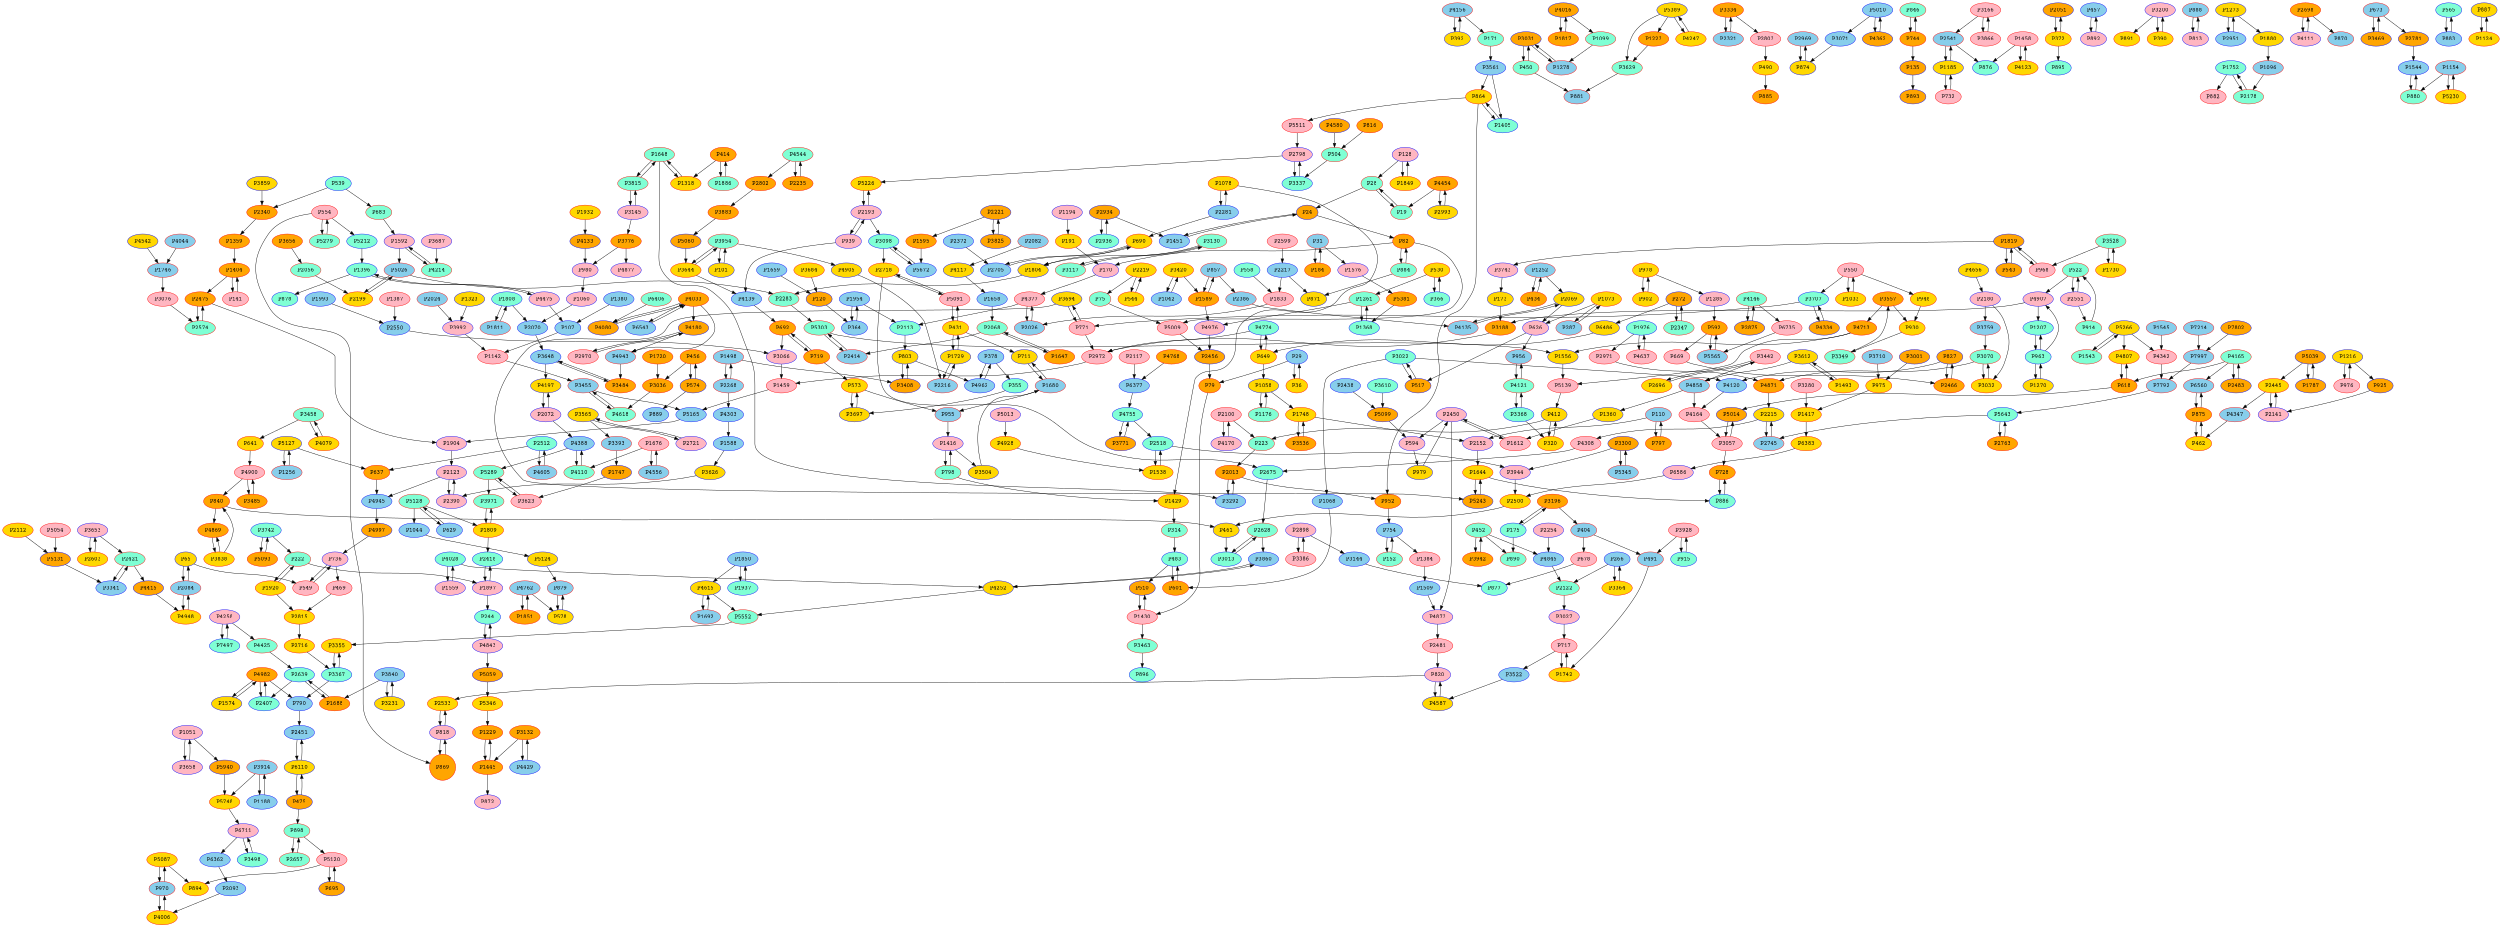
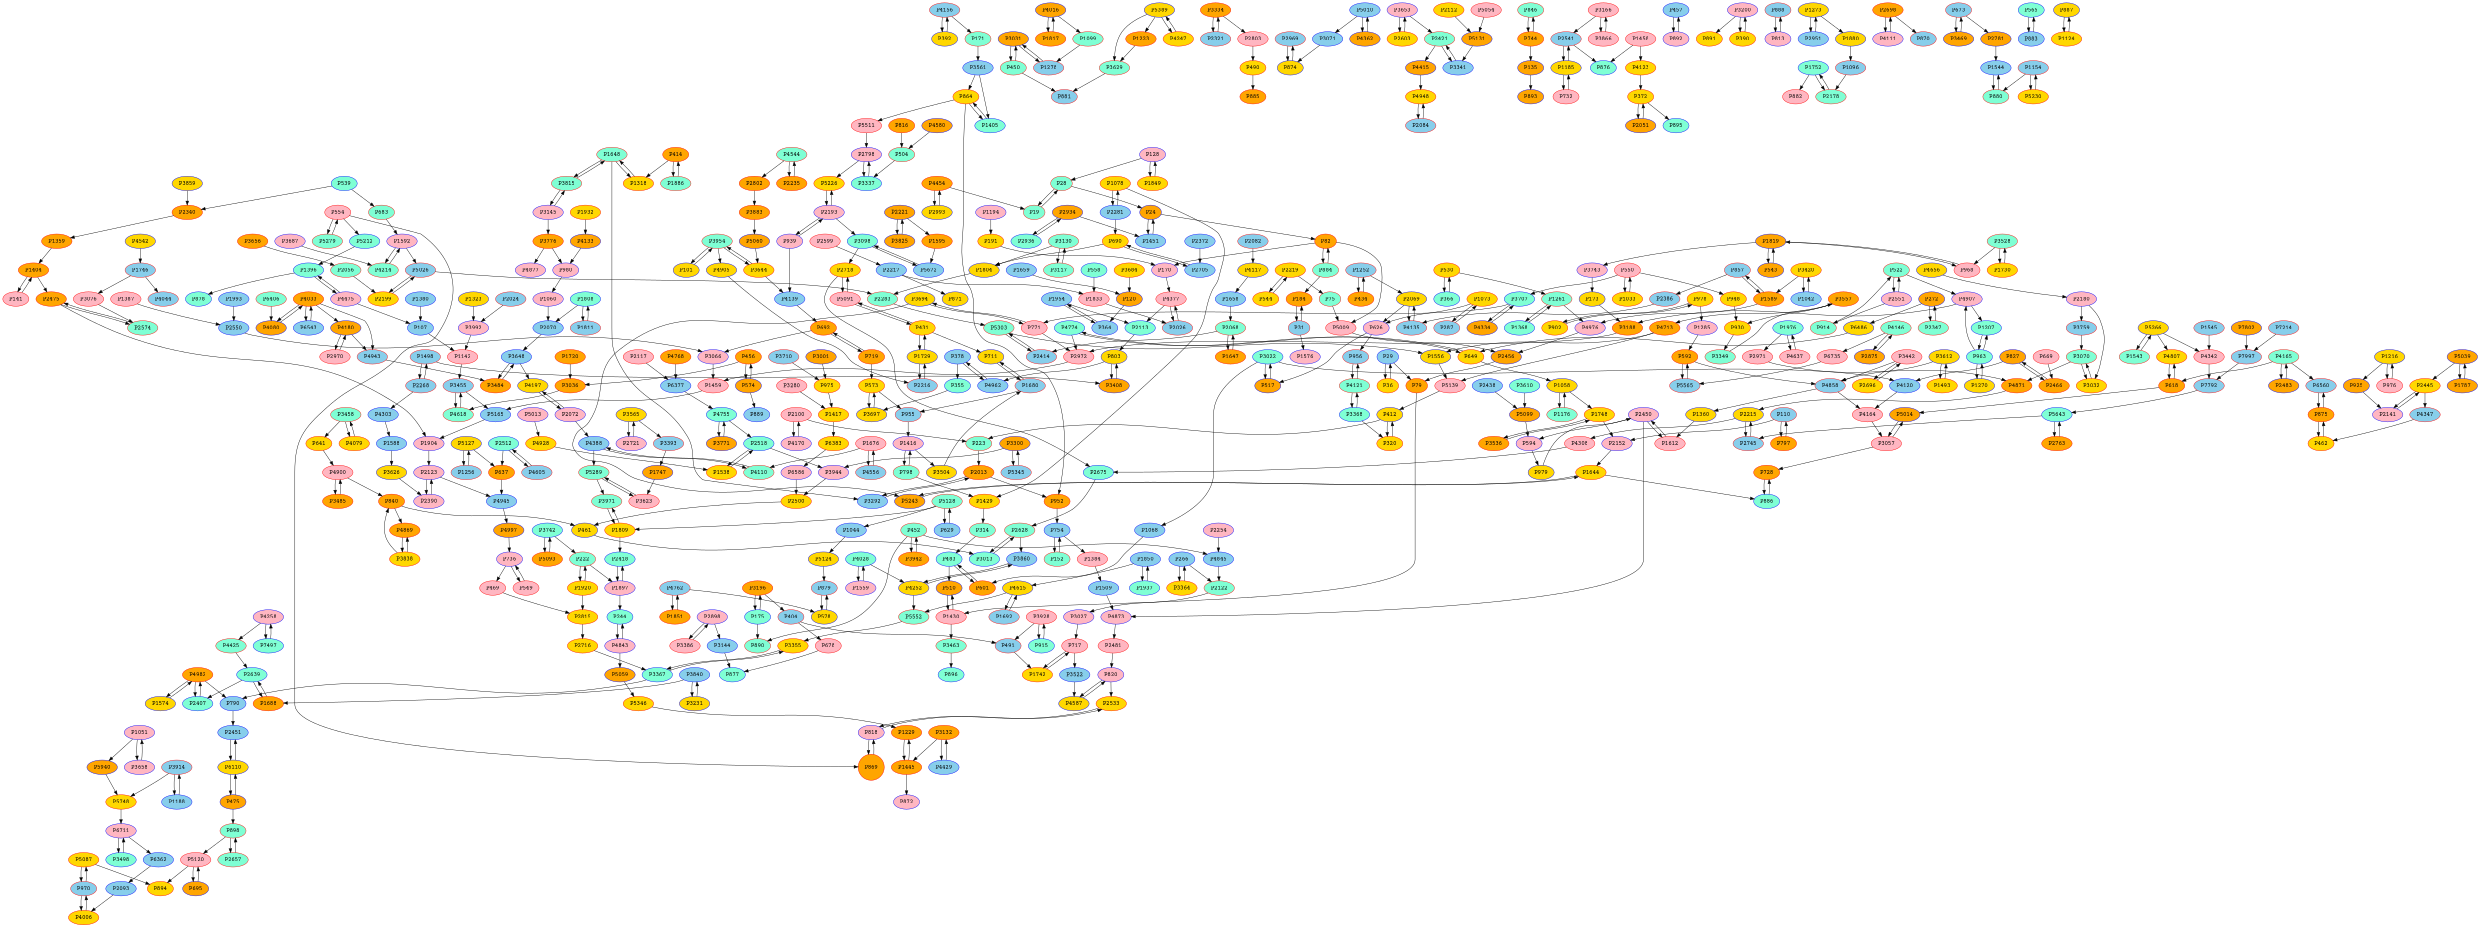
(2026, 55) -> (1641, 80)
(173, 254) -> (150, 283)
(1375, 280) -> (1314, 283)
(1402, 299) -> none
(1699, 340) -> (1747, 374)
(186, 559) -> none
